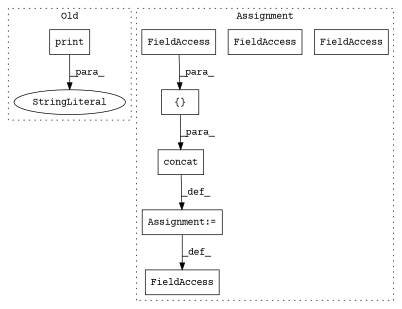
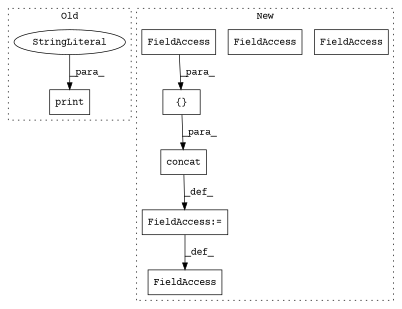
(265, 16) -> (265, 16)
(70, 69) -> (70, 69)
(182, 222) -> (185, 222)
